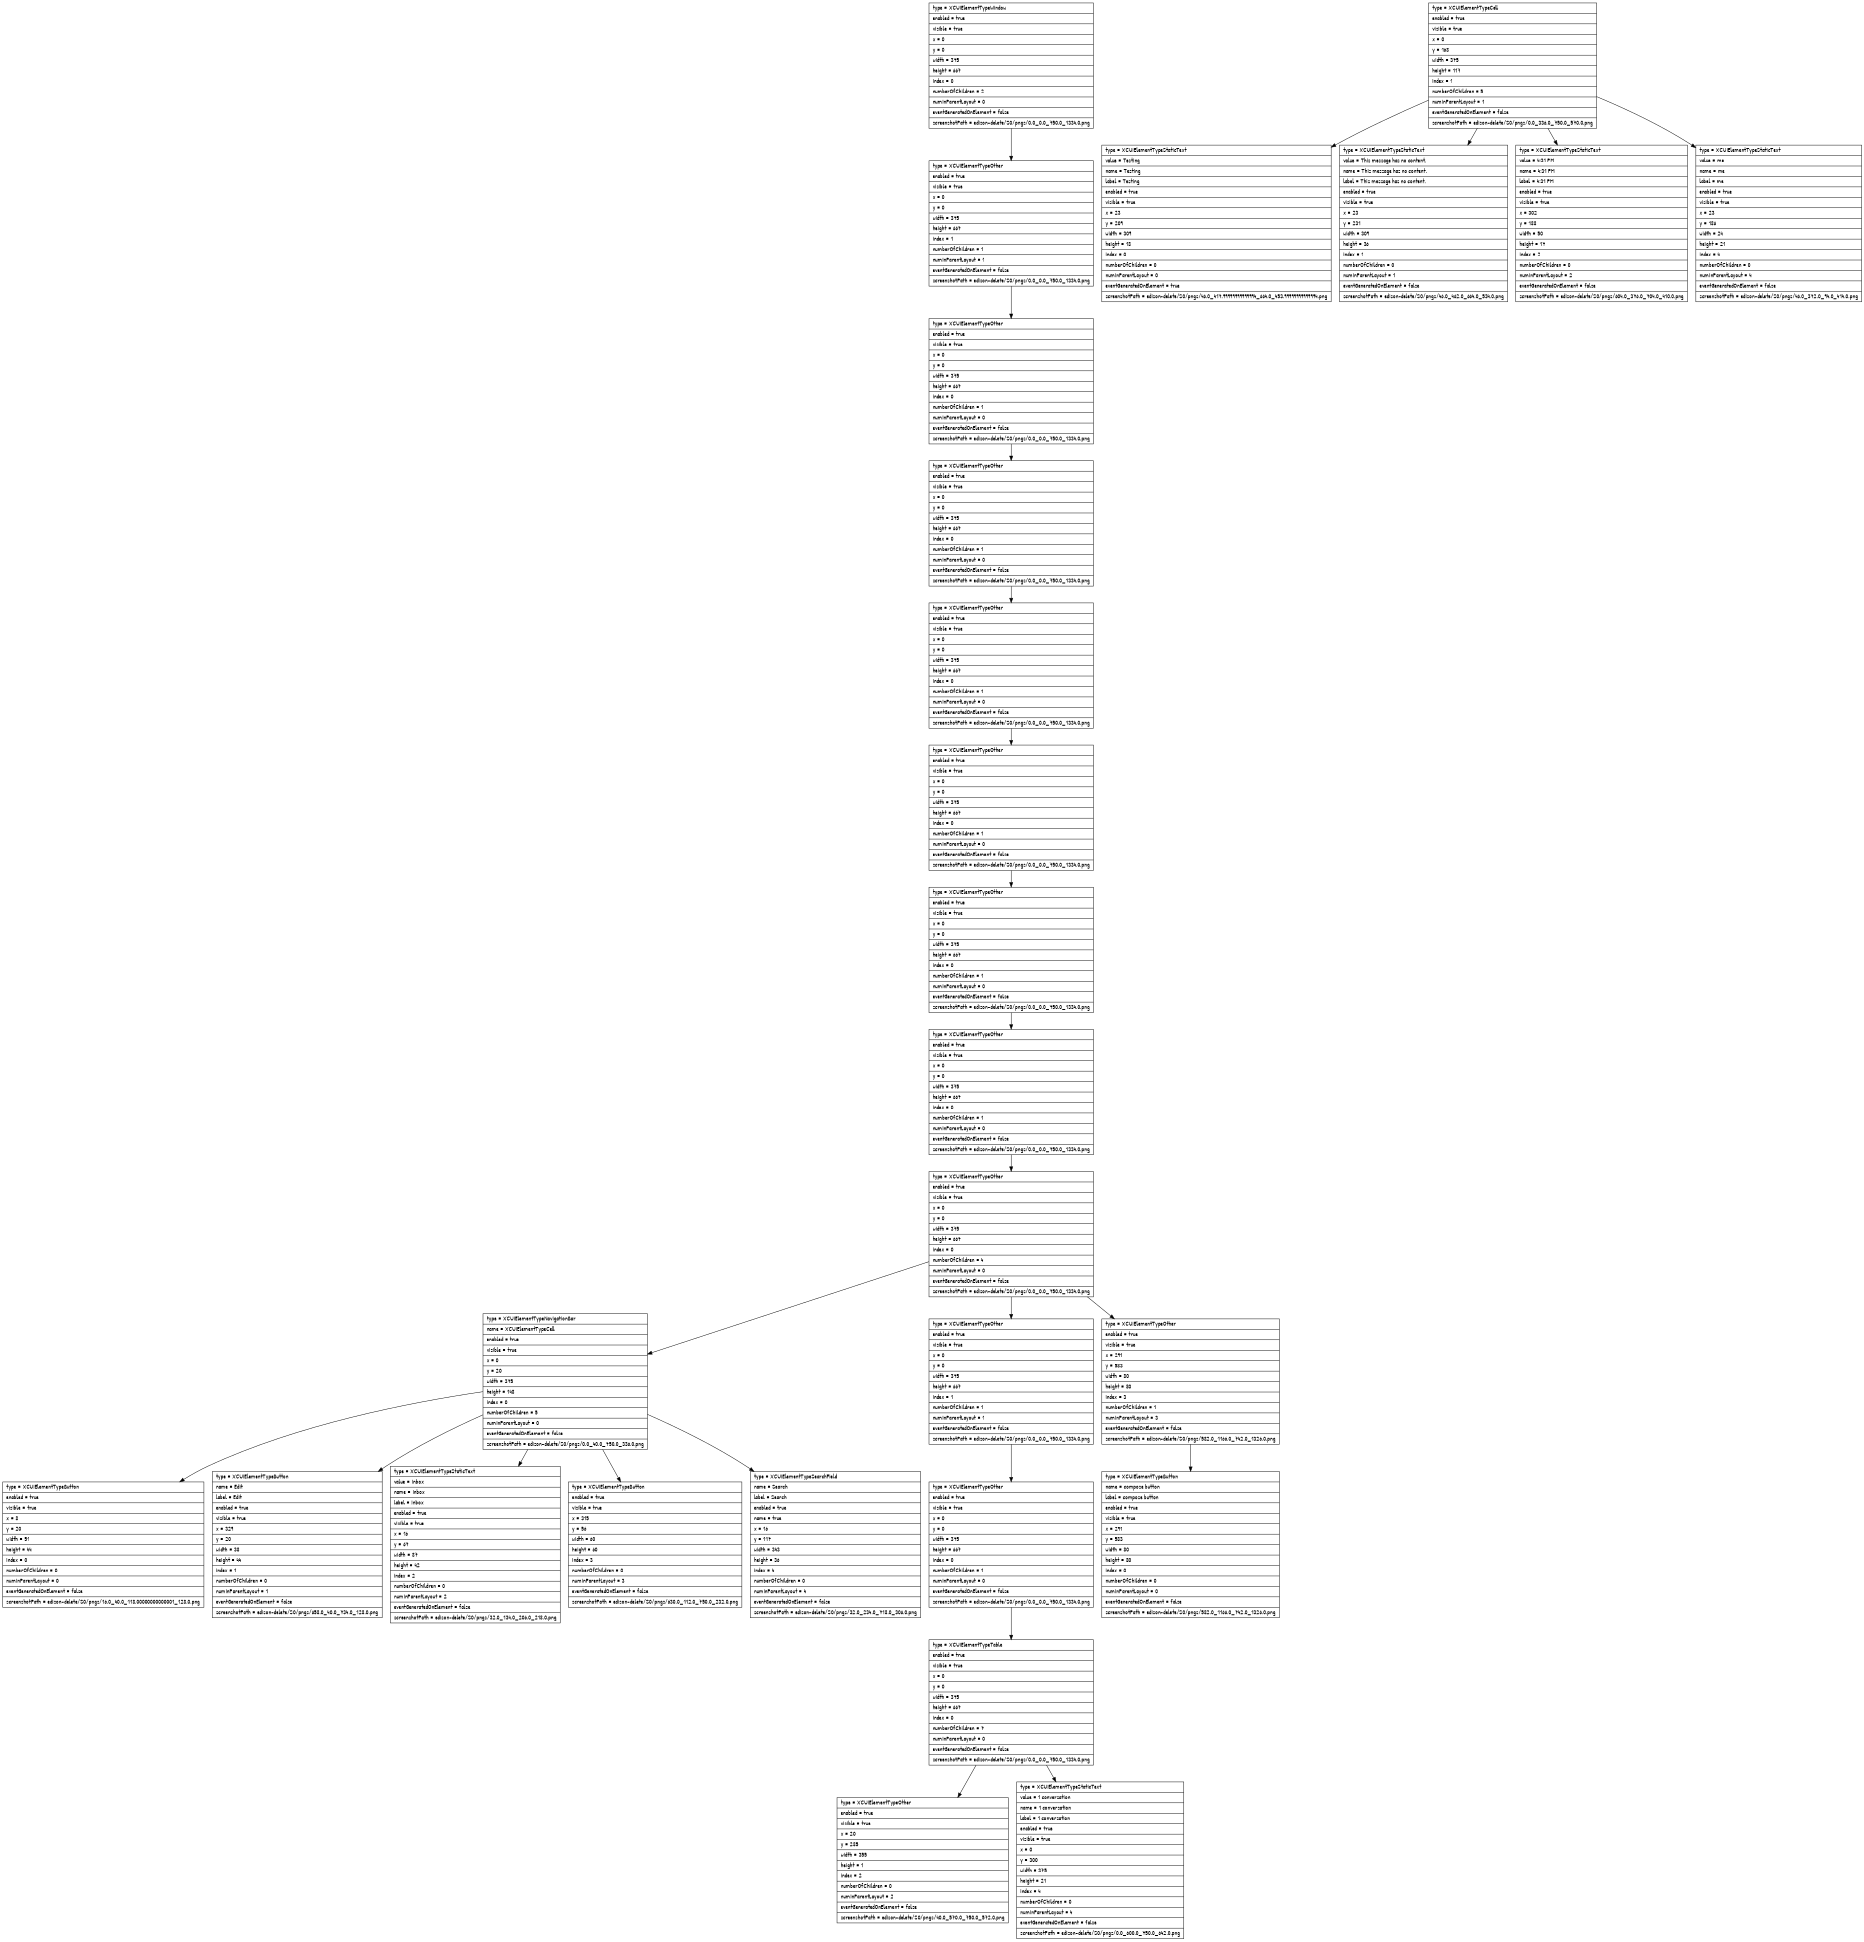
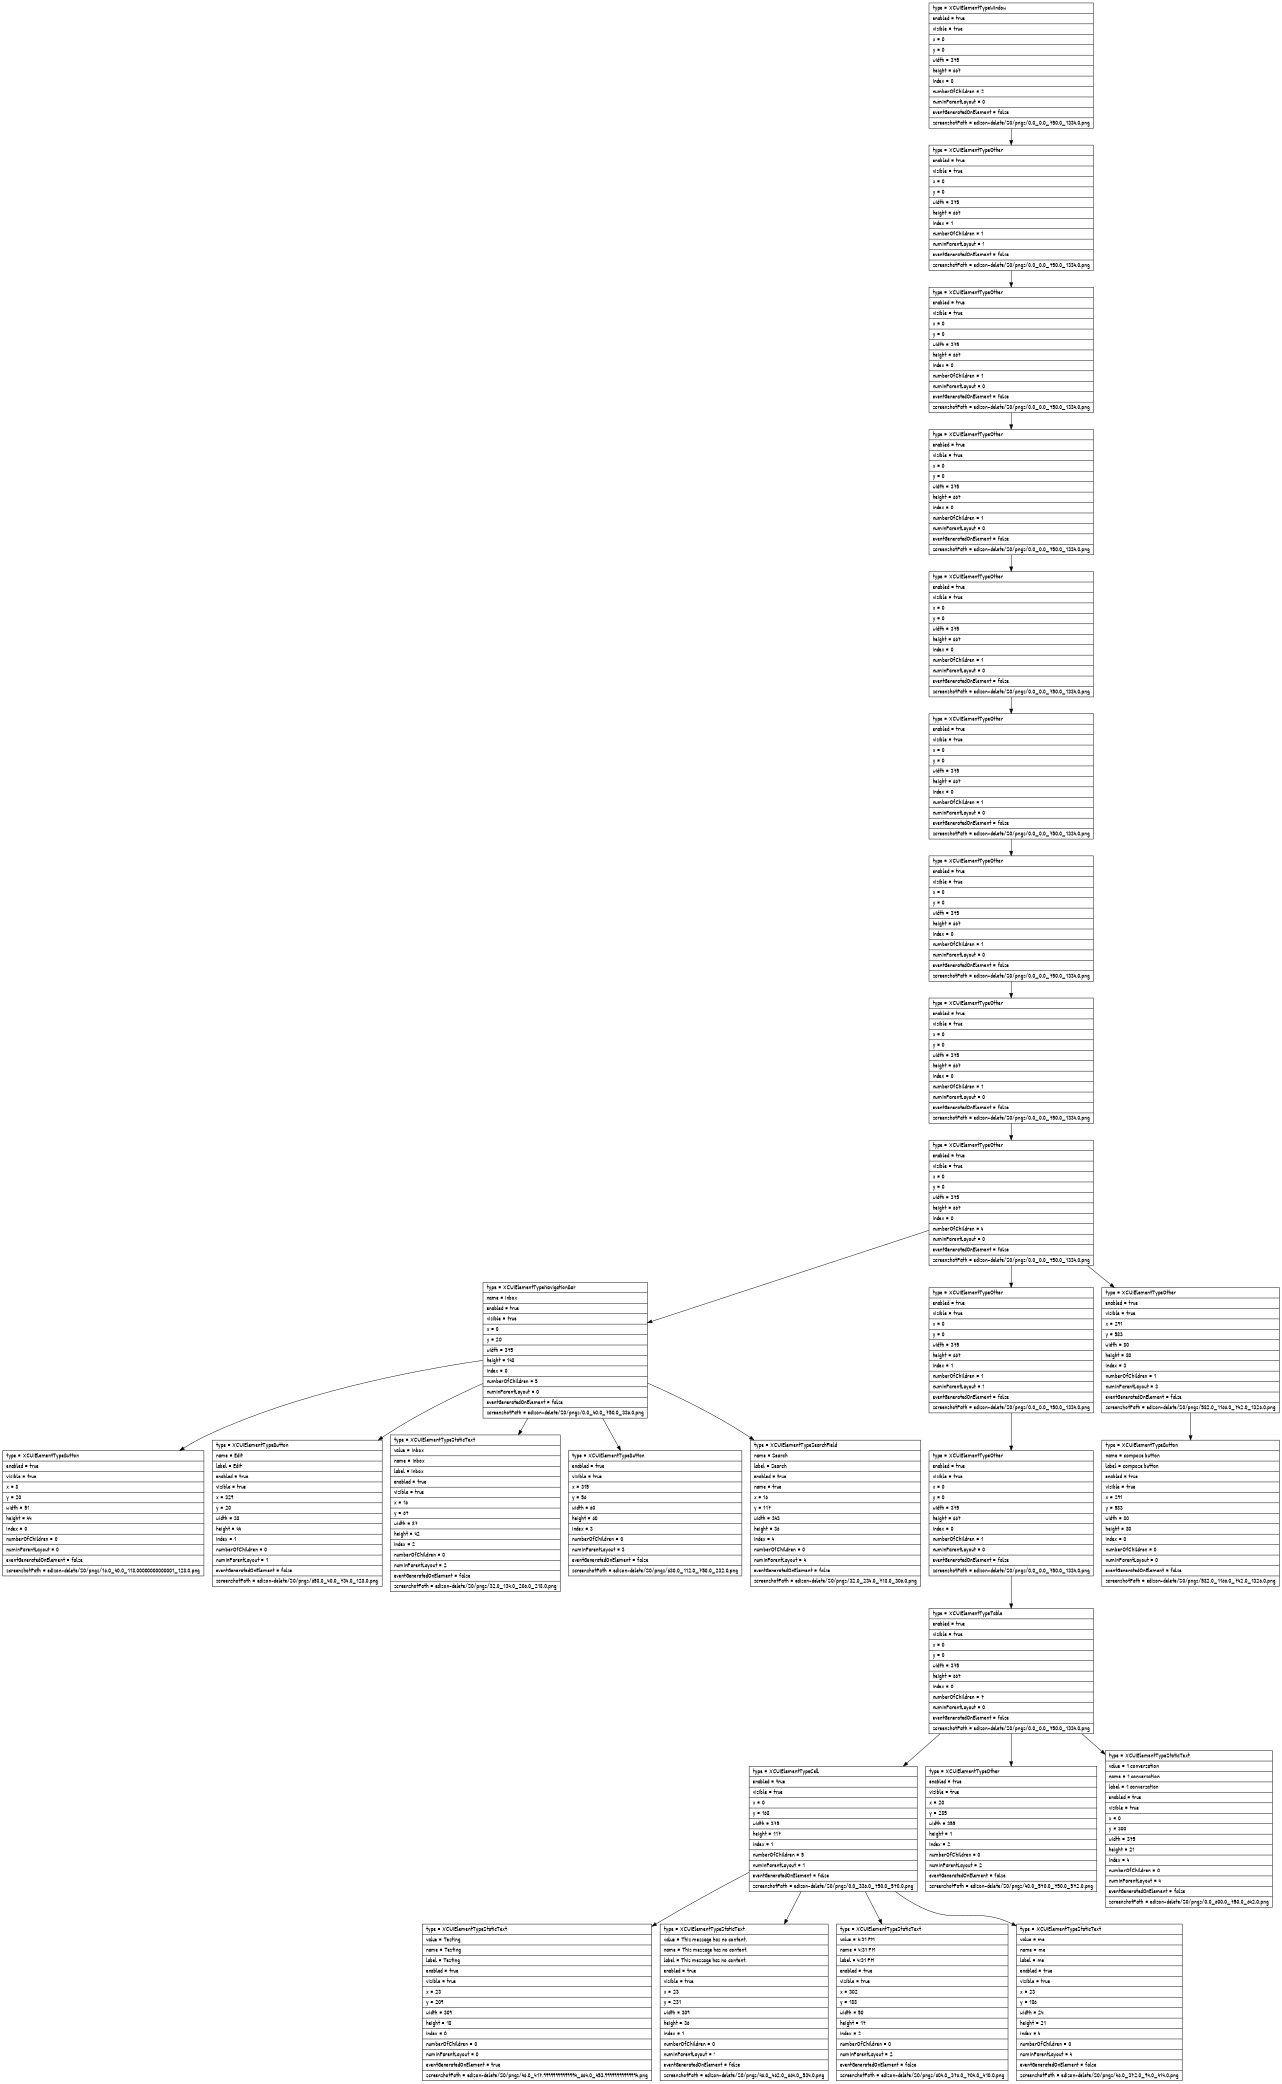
(521, 1329) -> (502, 1298)
none -> (923, 1748)
